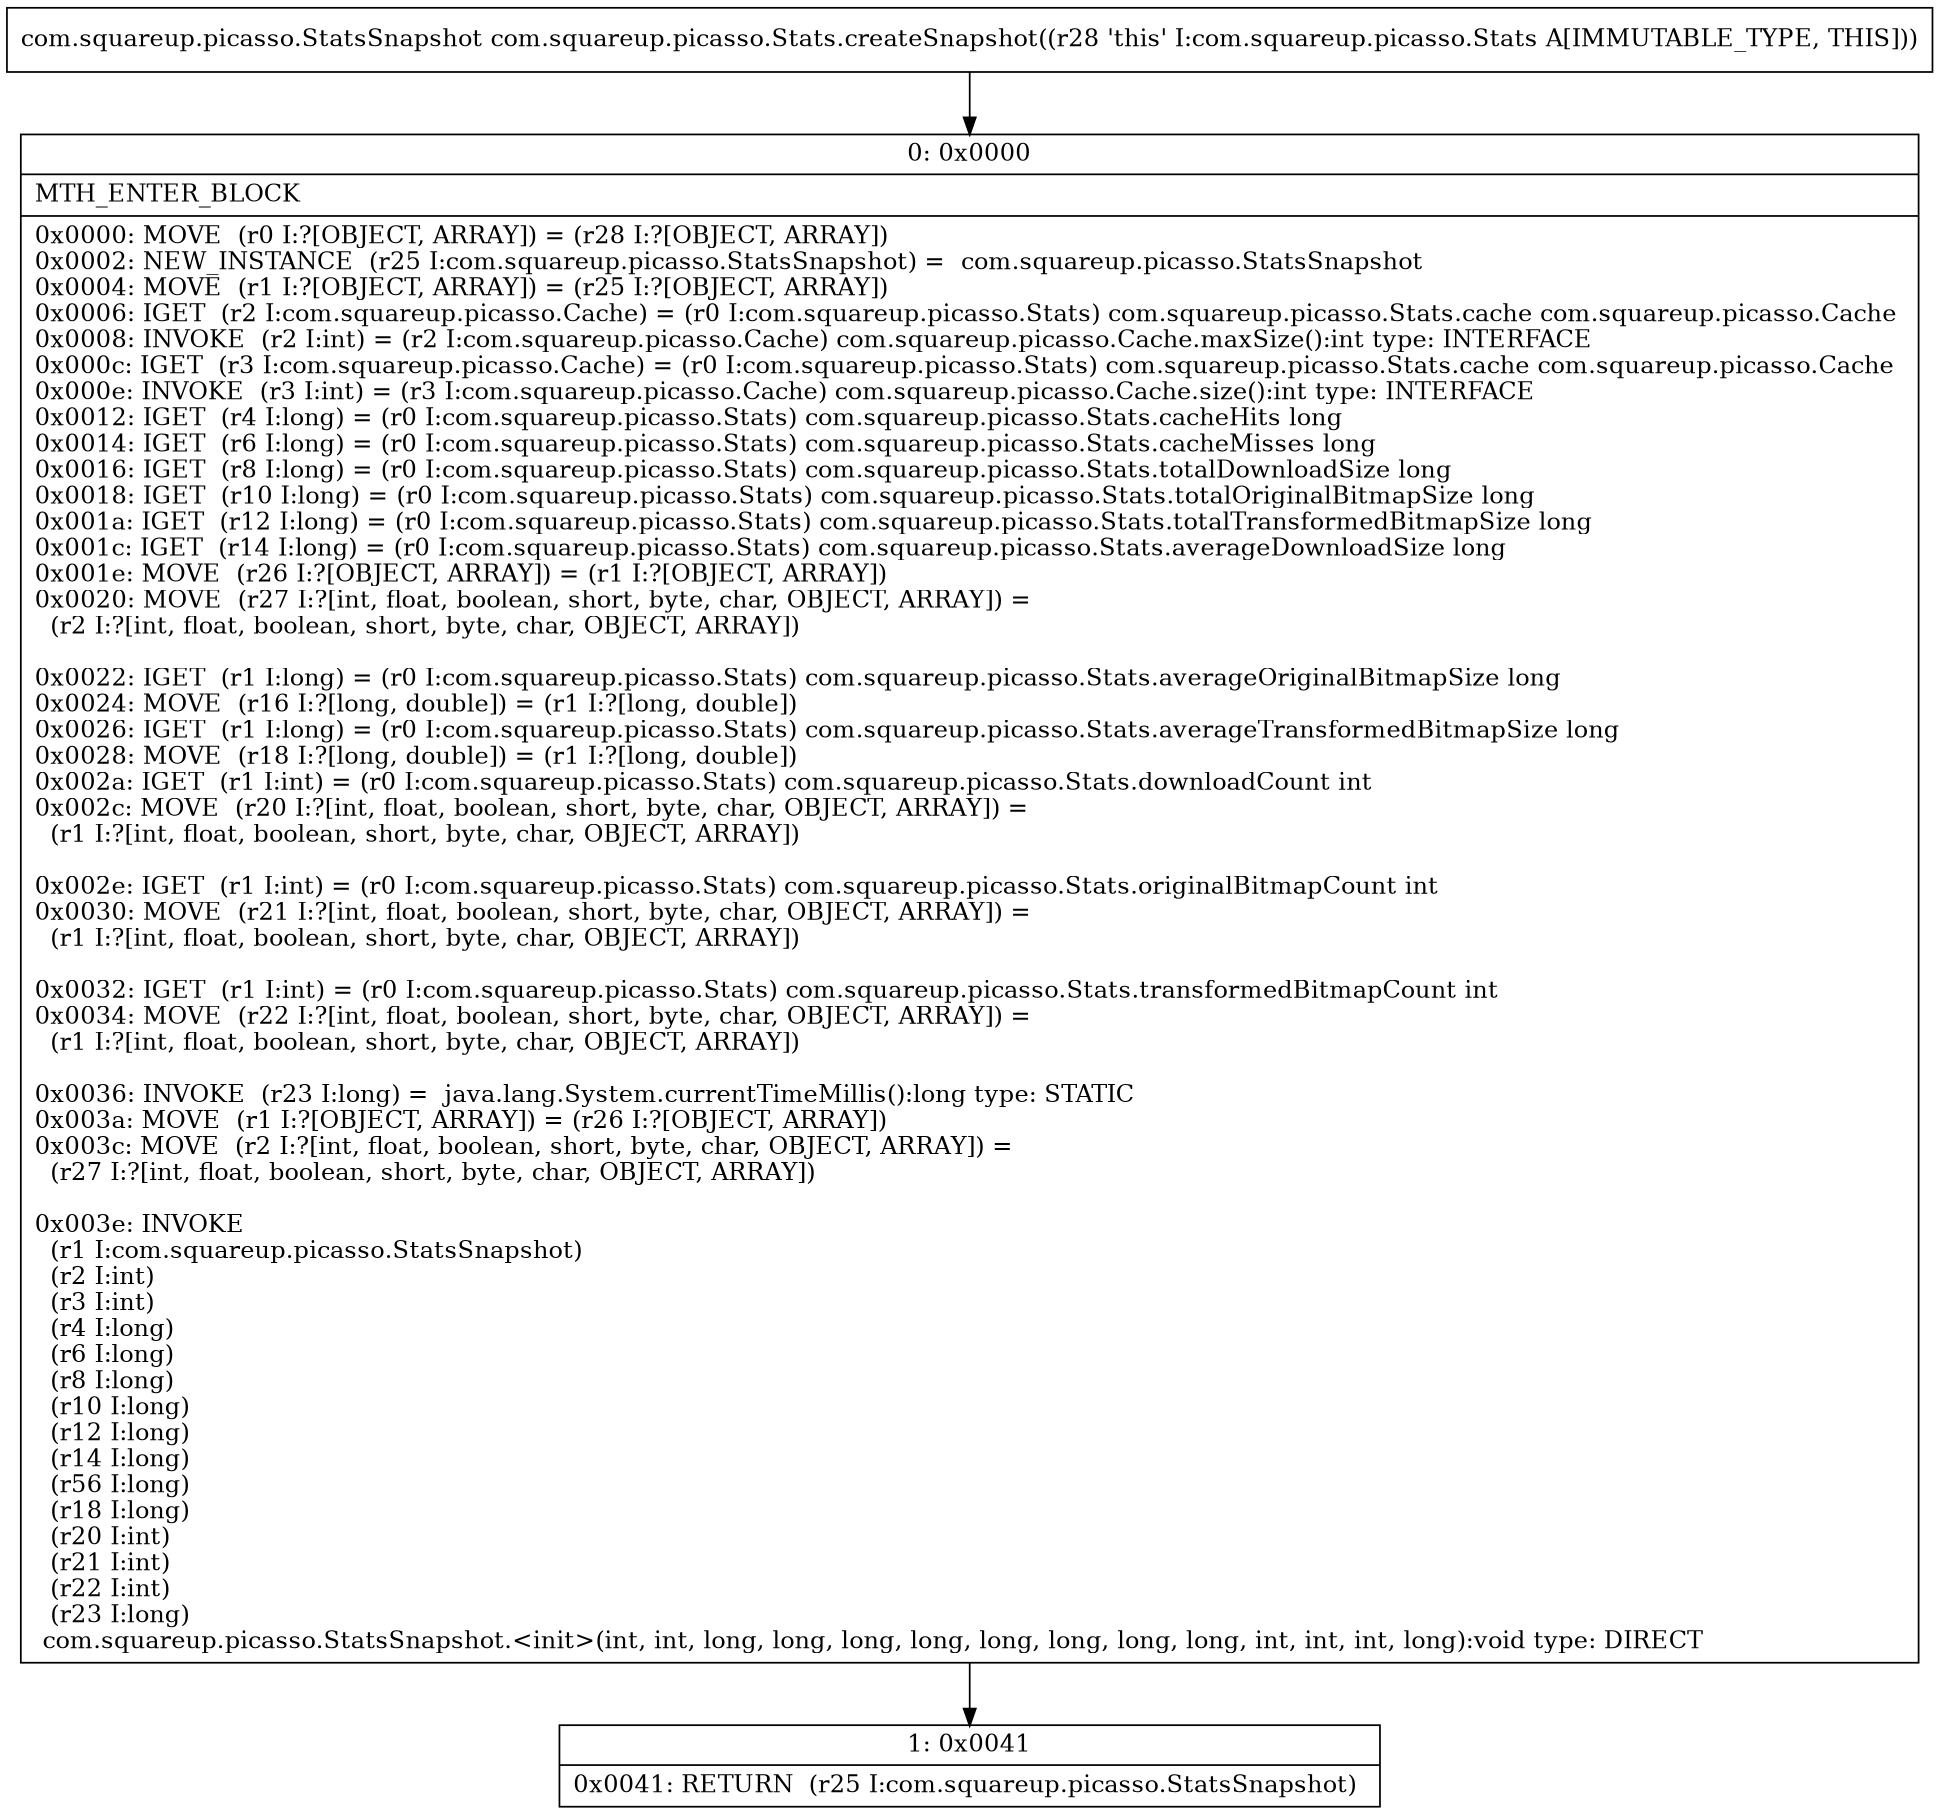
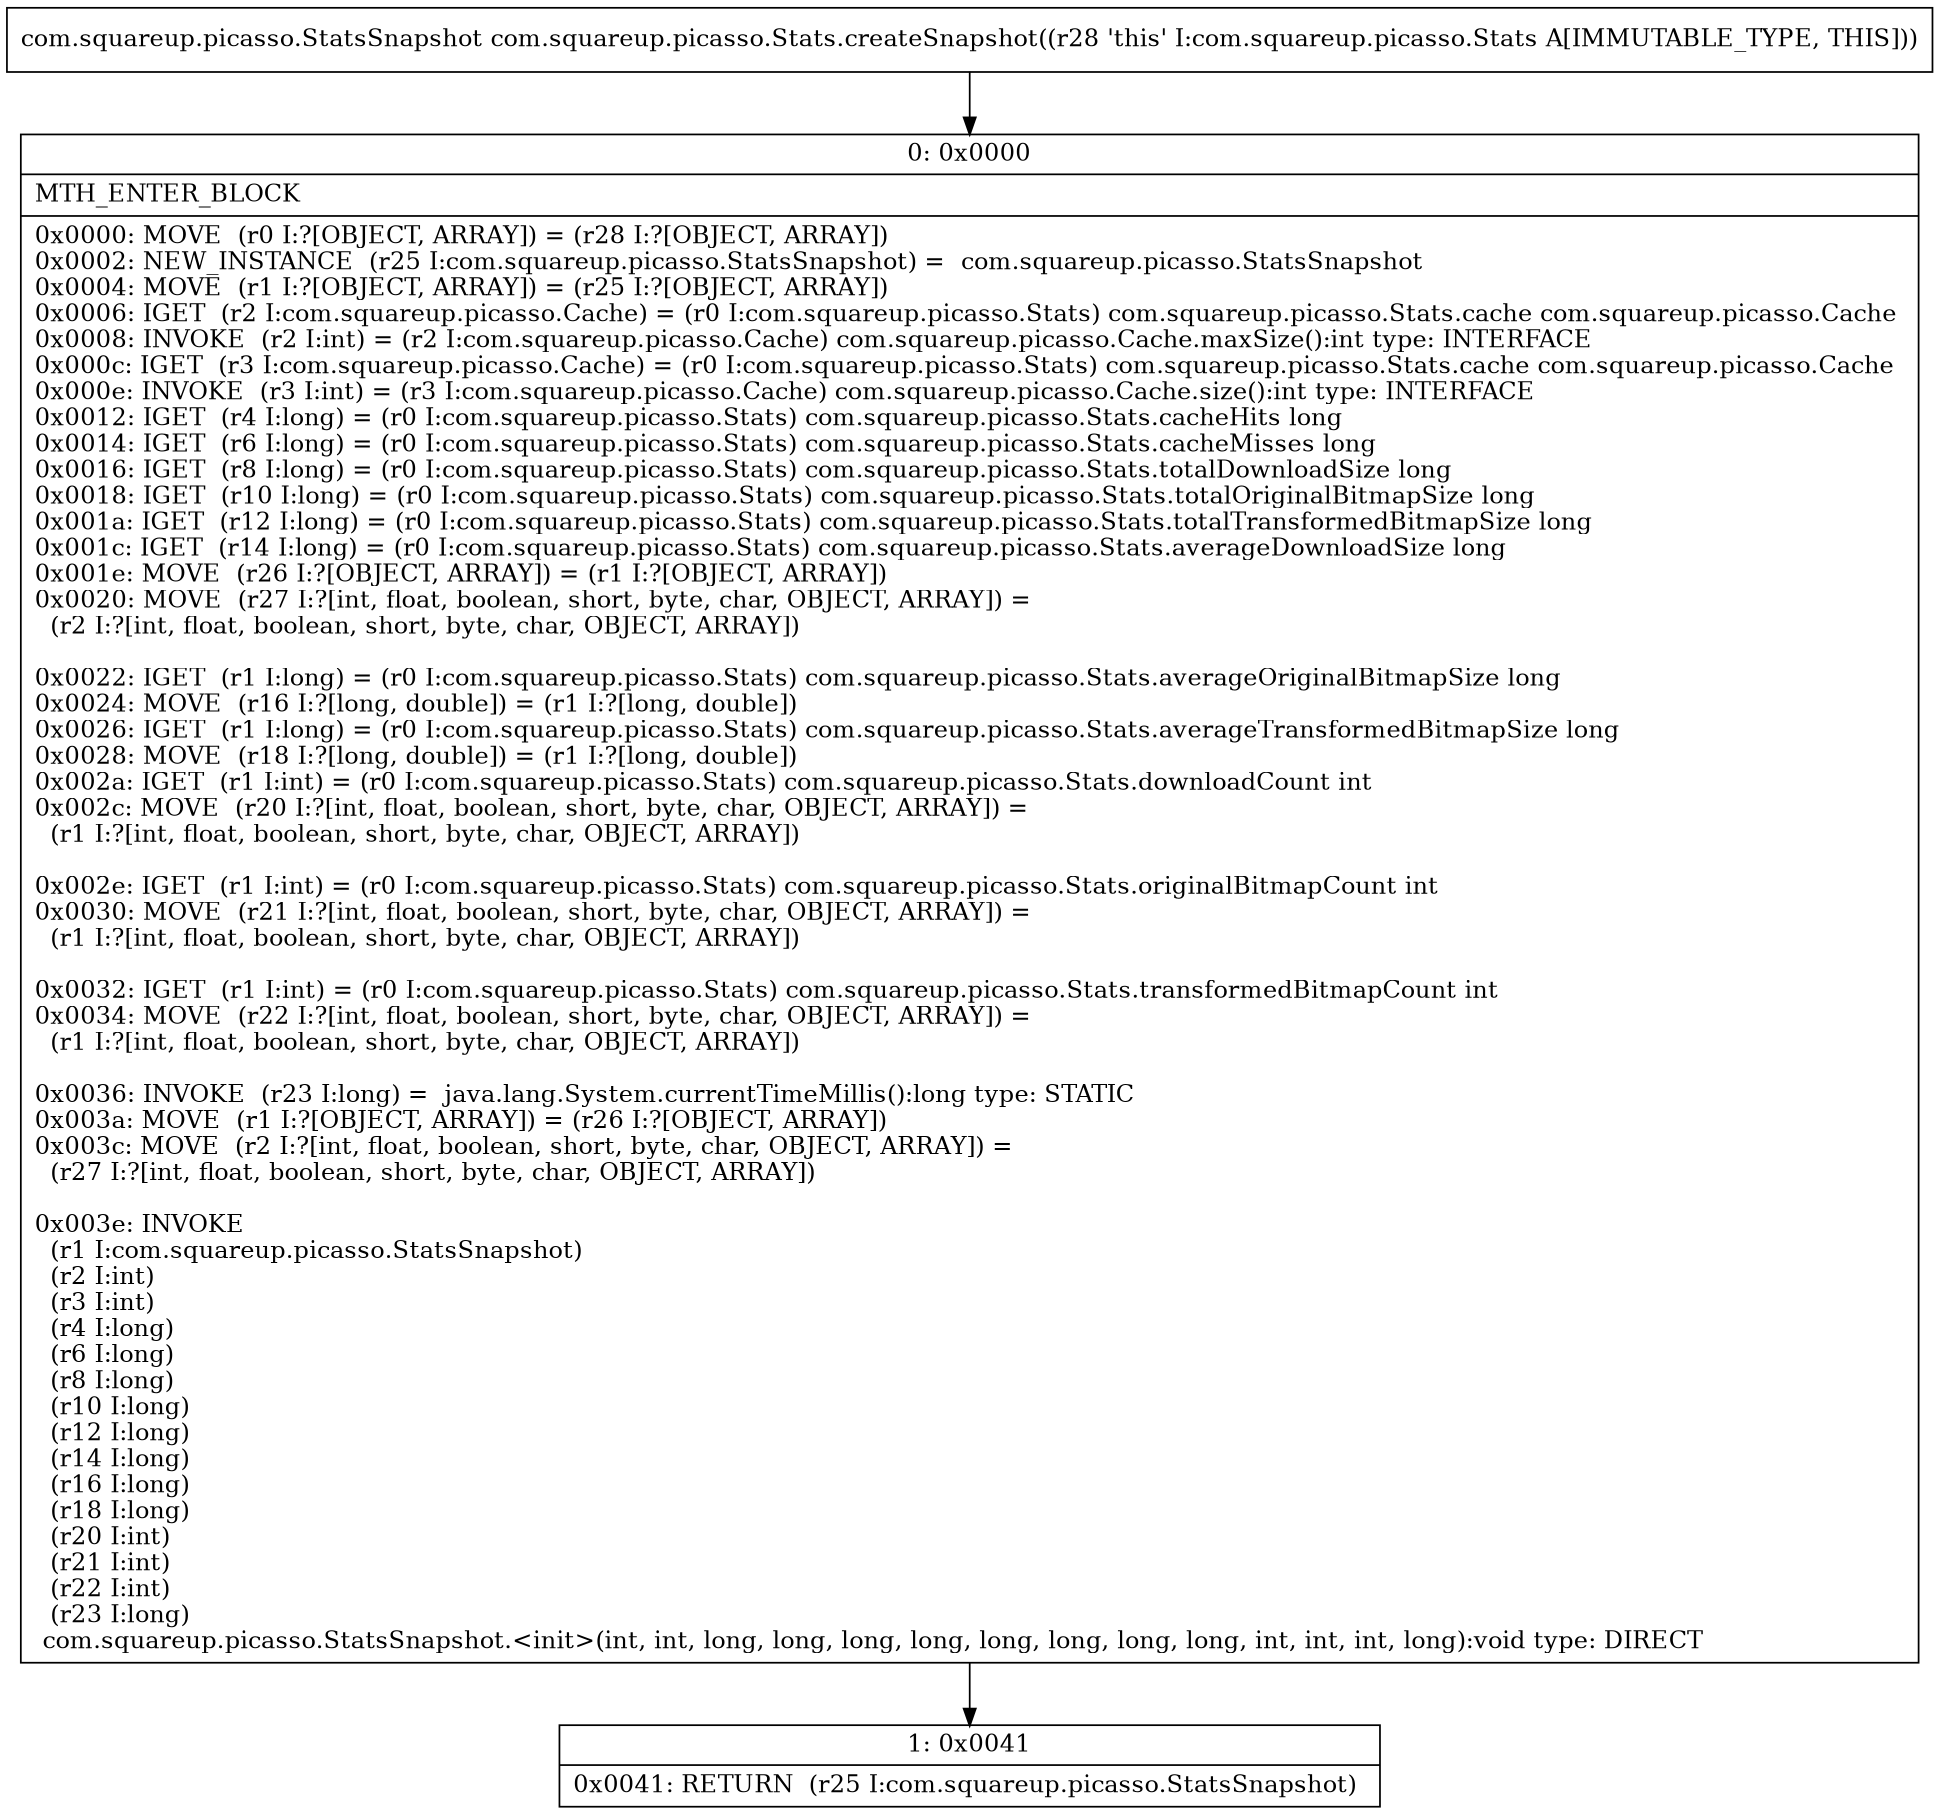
(113, 1485) -> (113, 1485)
